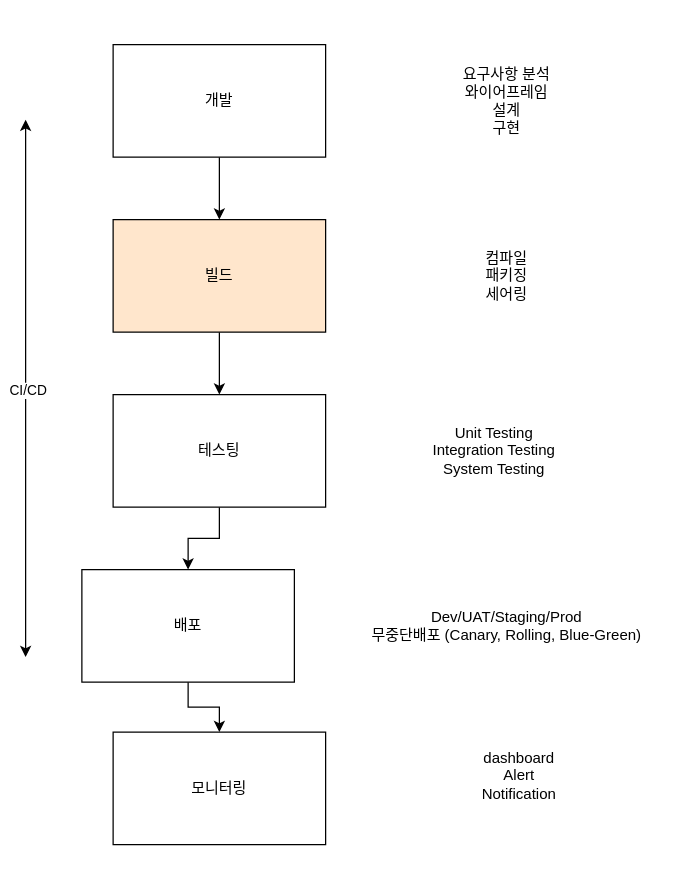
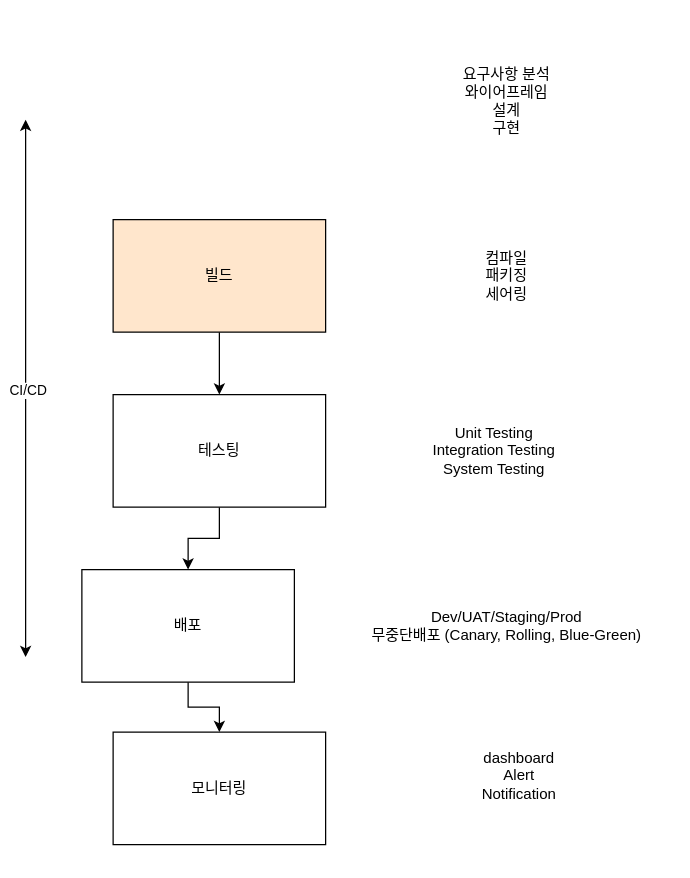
(219, 101) -> none
(219, 184) -> none
